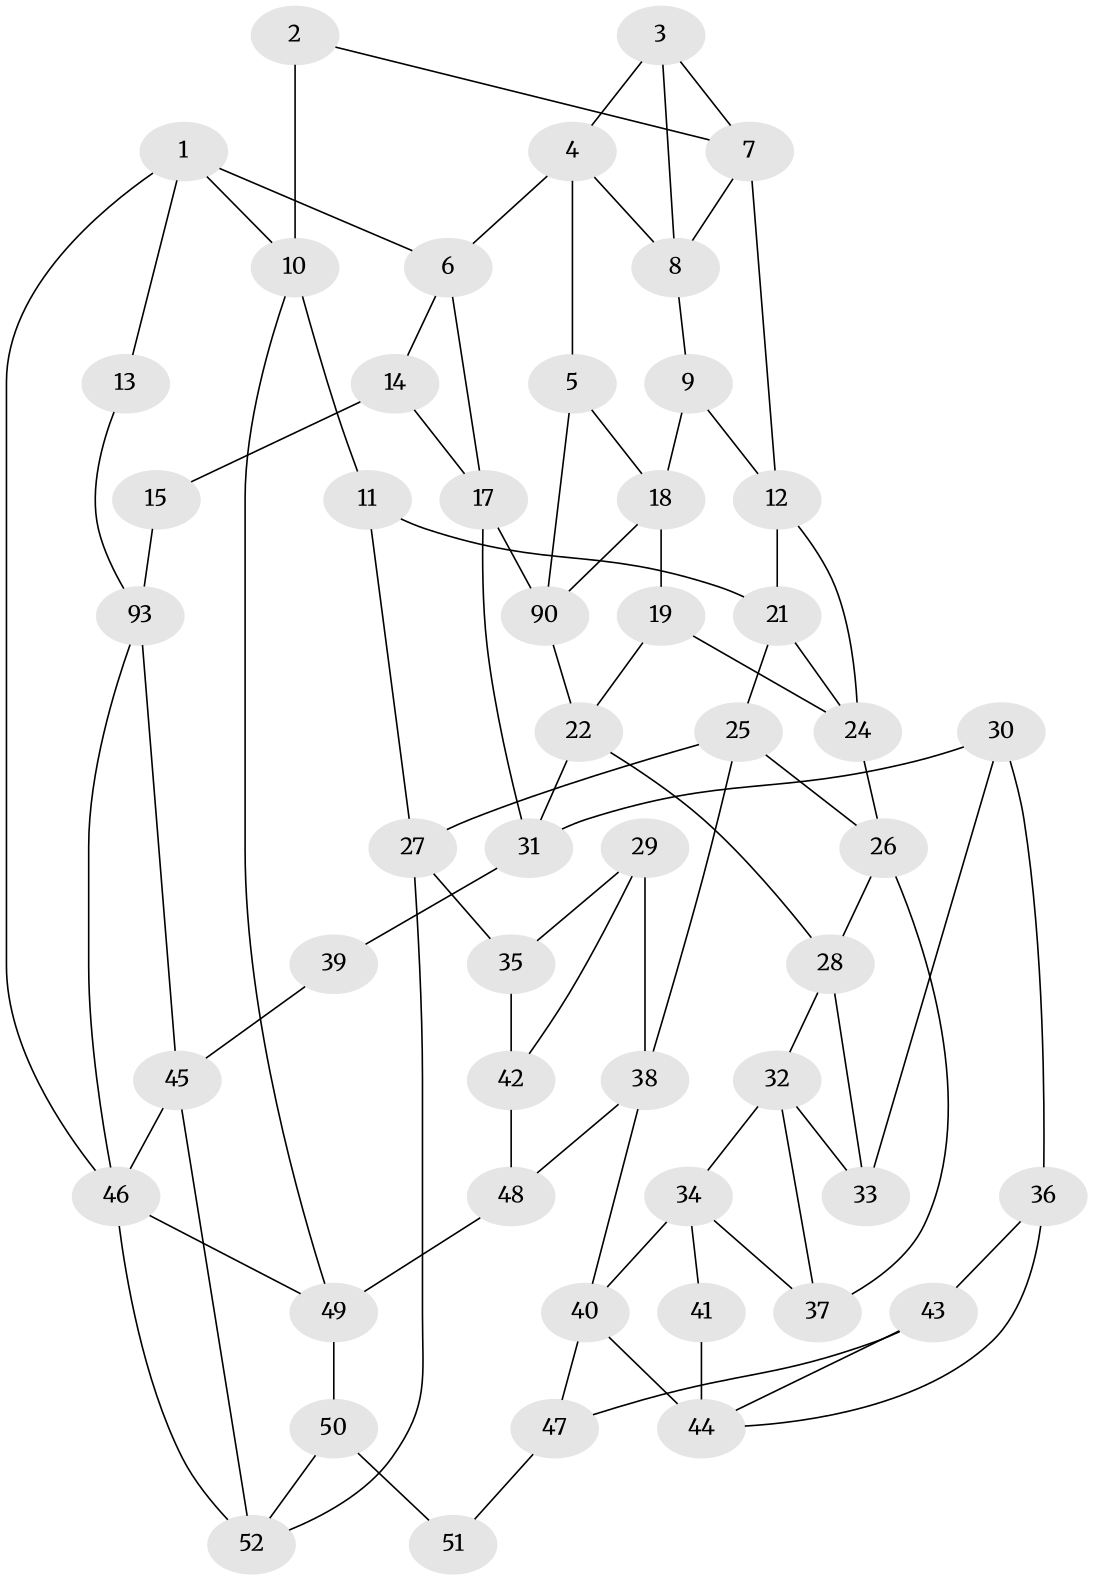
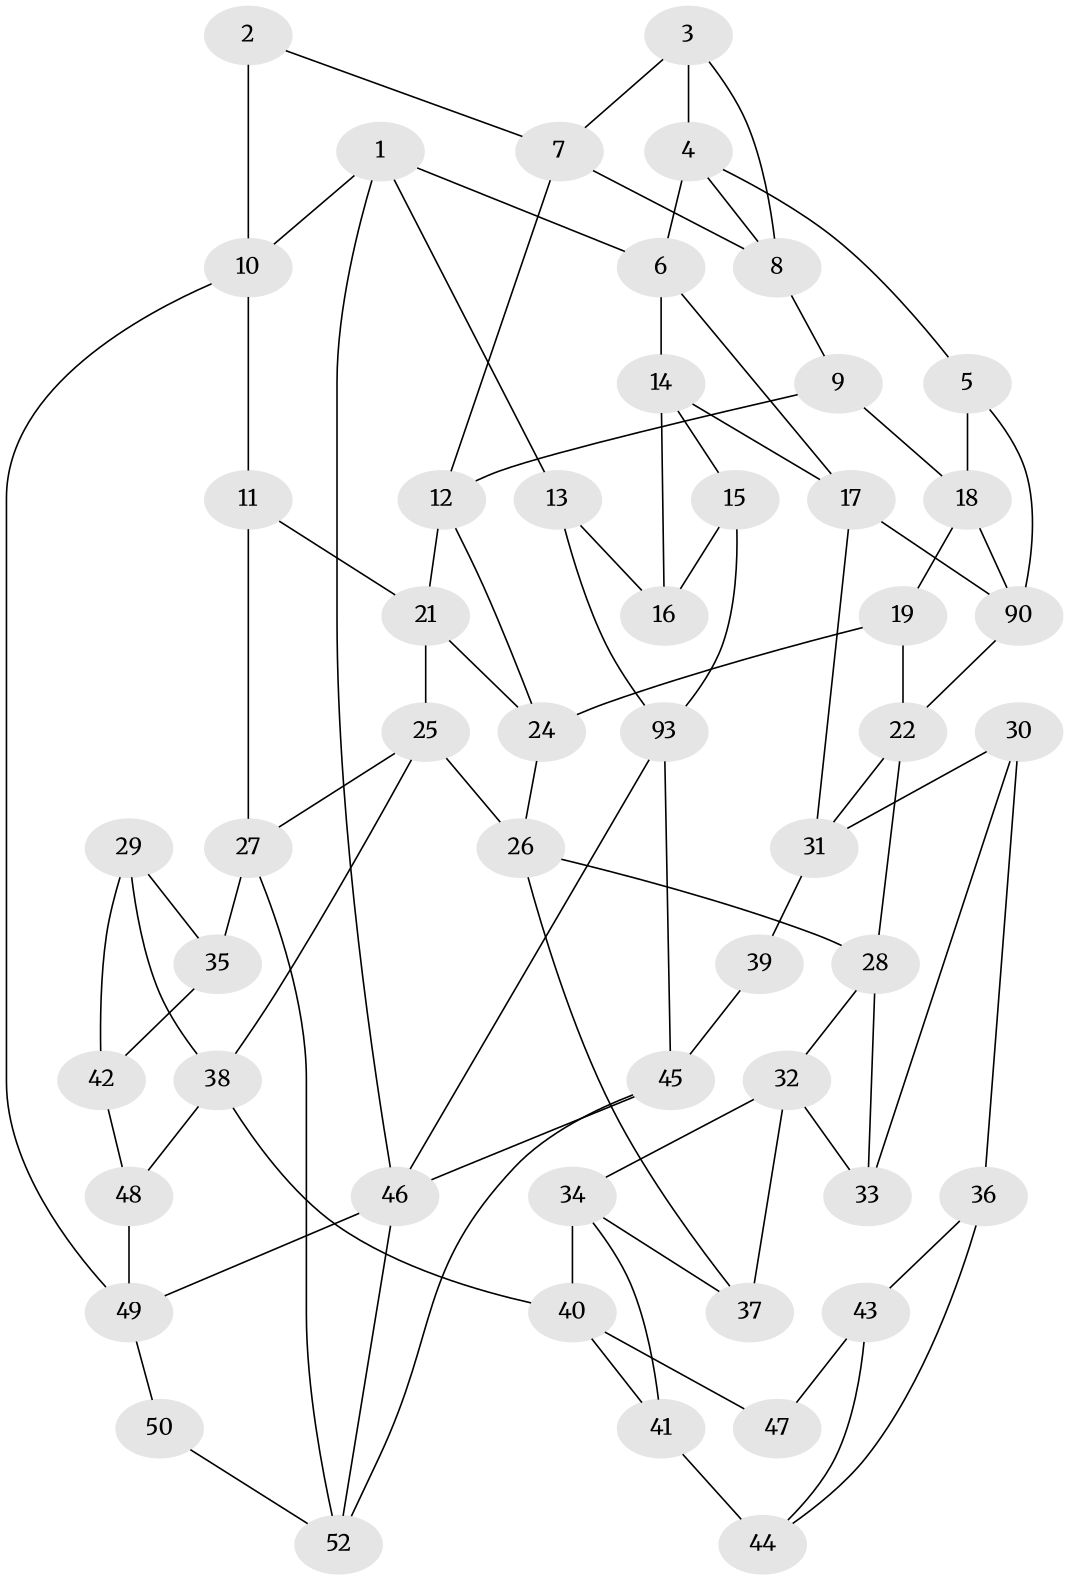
none -> (664, 616)
(643, 1370) -> (617, 1371)
(453, 1545) -> none
